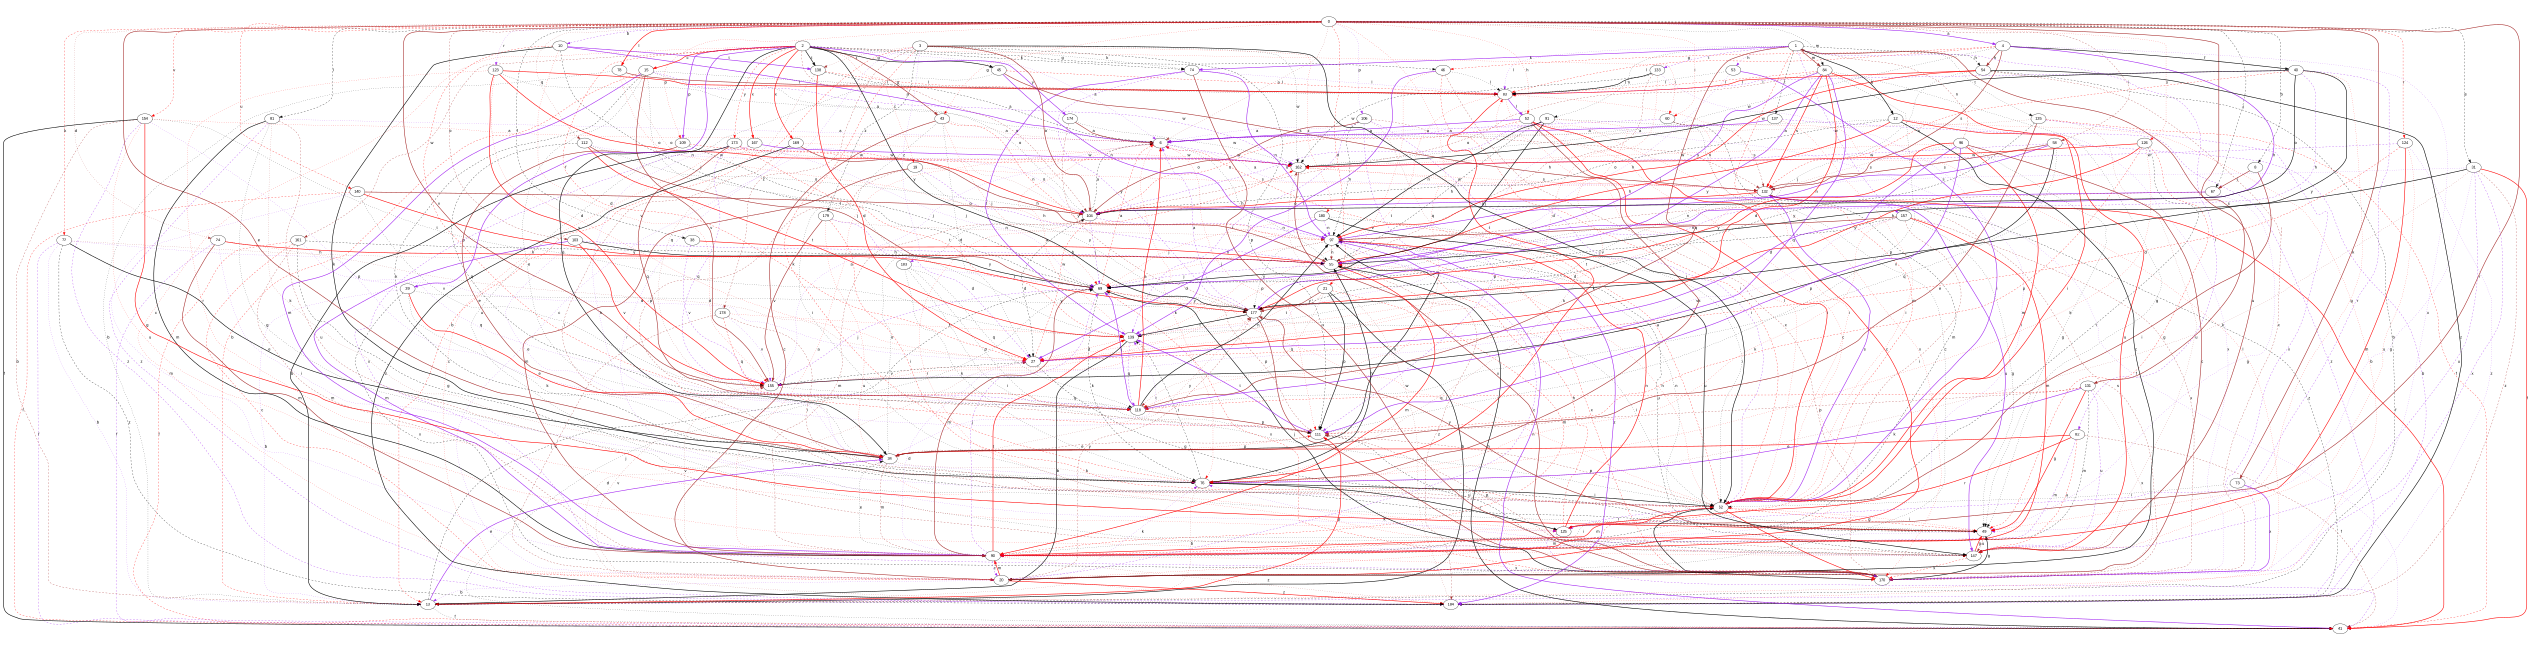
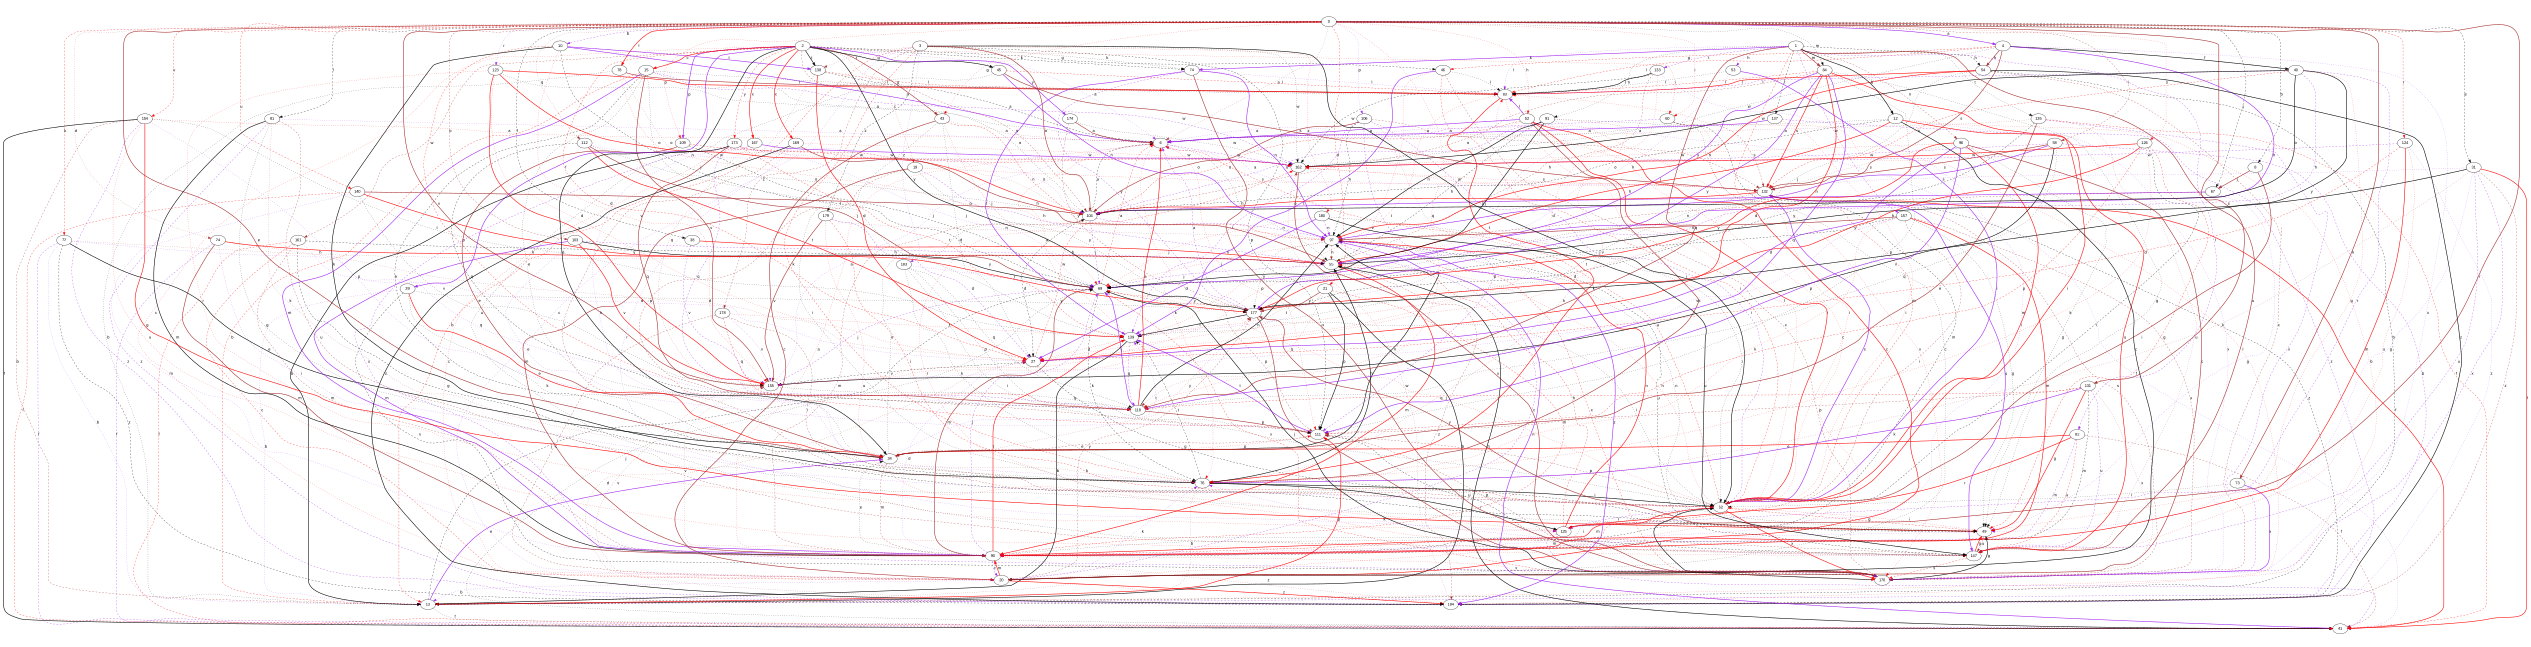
(1911, 69) -> (1892, 87)
(1514, 106) -> (1518, 107)
